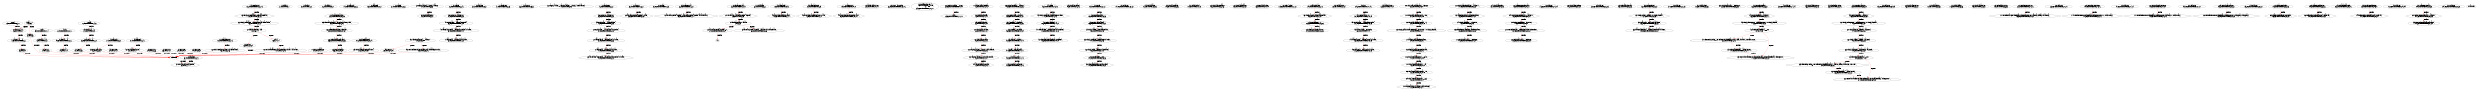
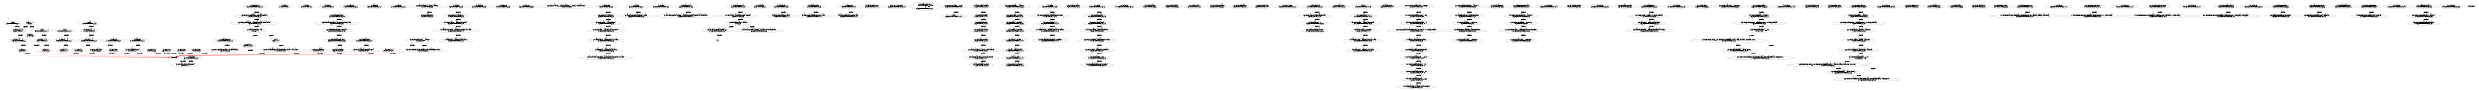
(412, 46) -> (412, 46)
